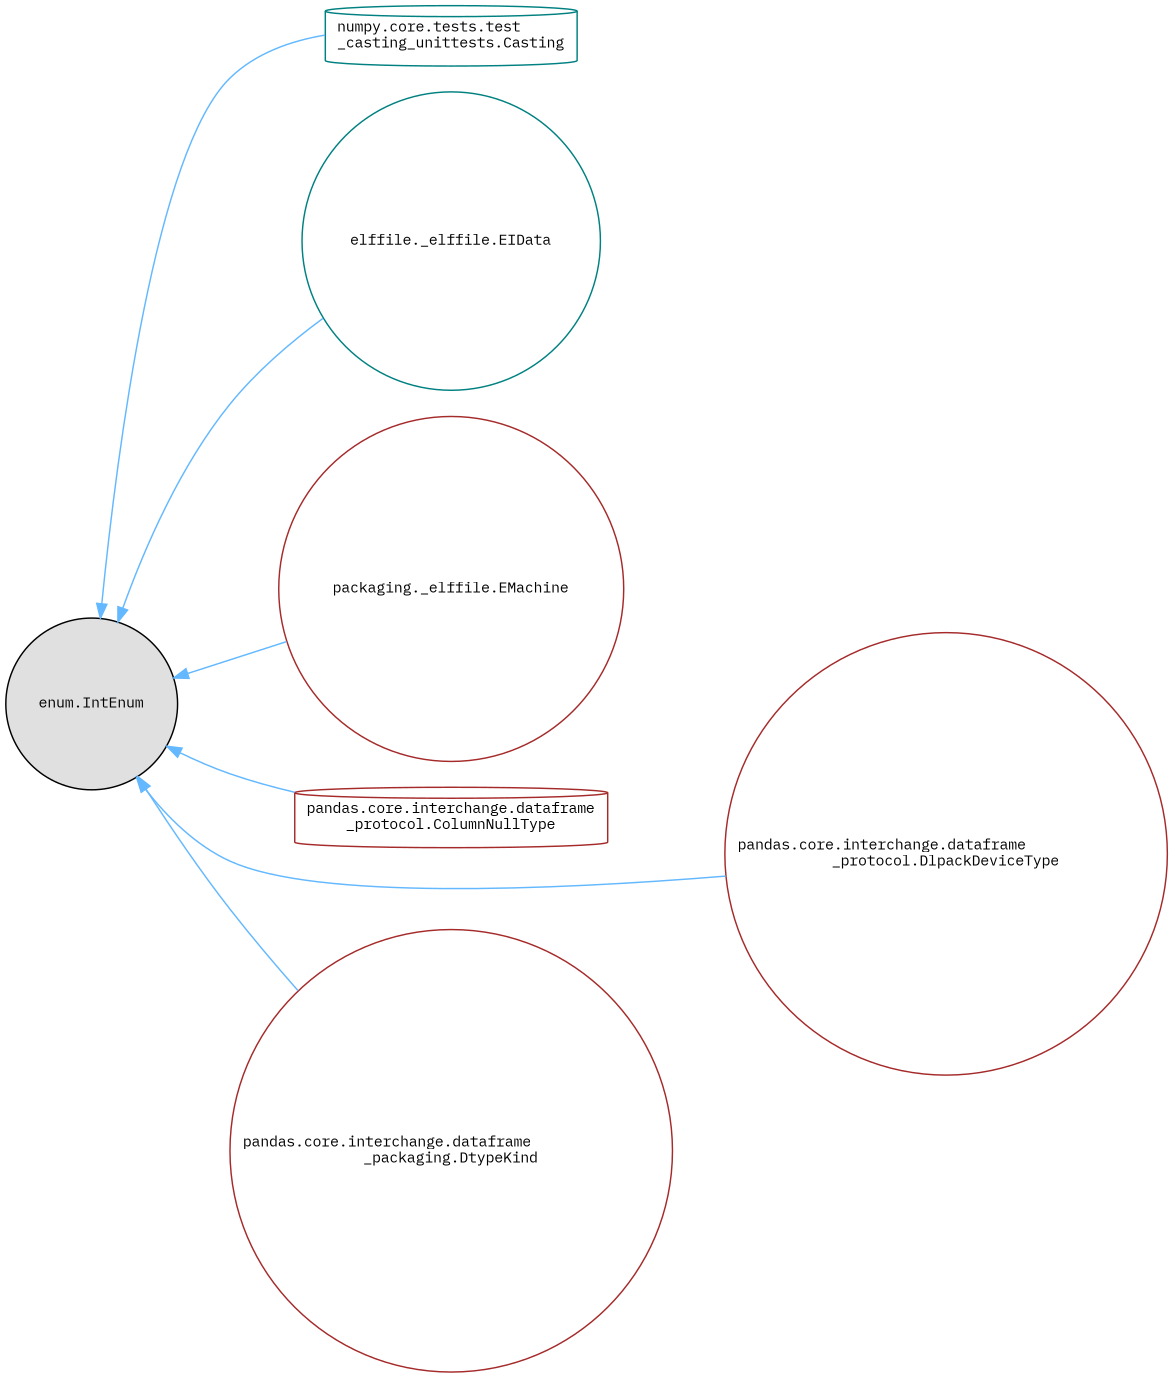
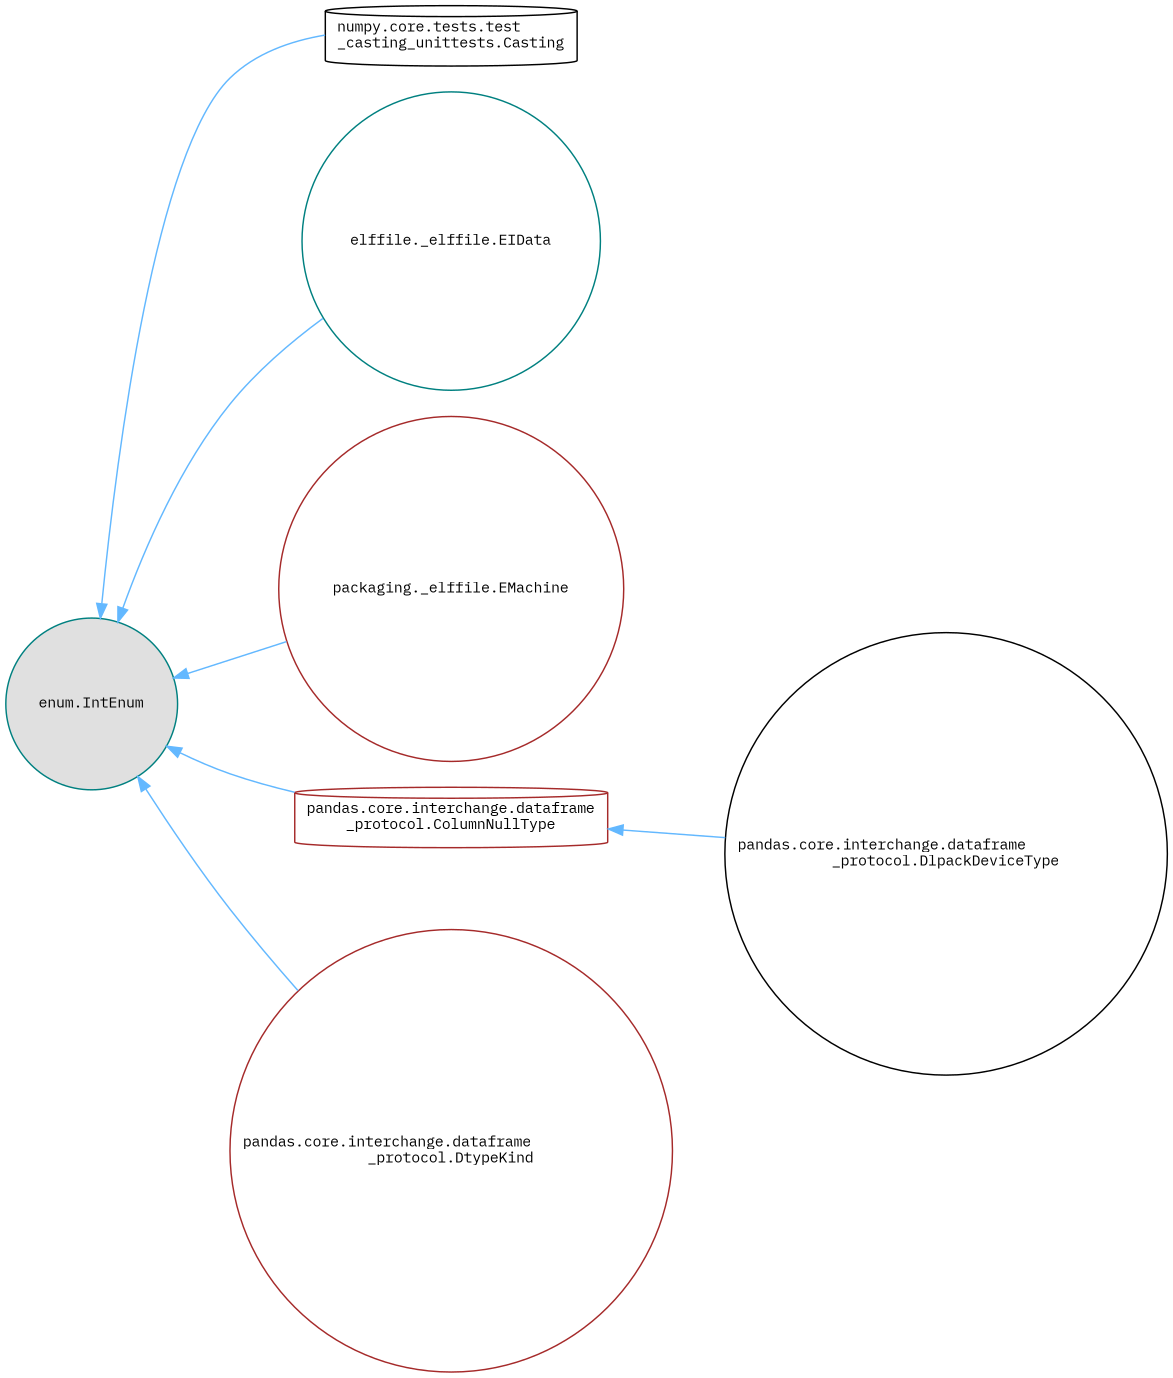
(451, 36) -> (451, 36)
(92, 704) -> (92, 704)
(946, 854) -> (946, 854)
(421, 888) -> (674, 834)
(451, 1151) -> (451, 1151)
